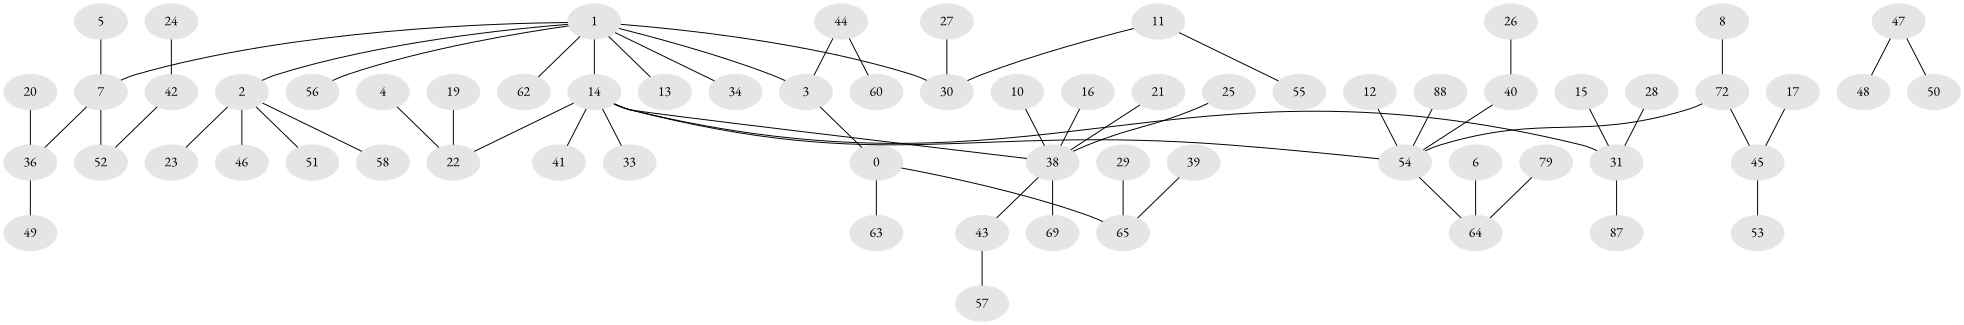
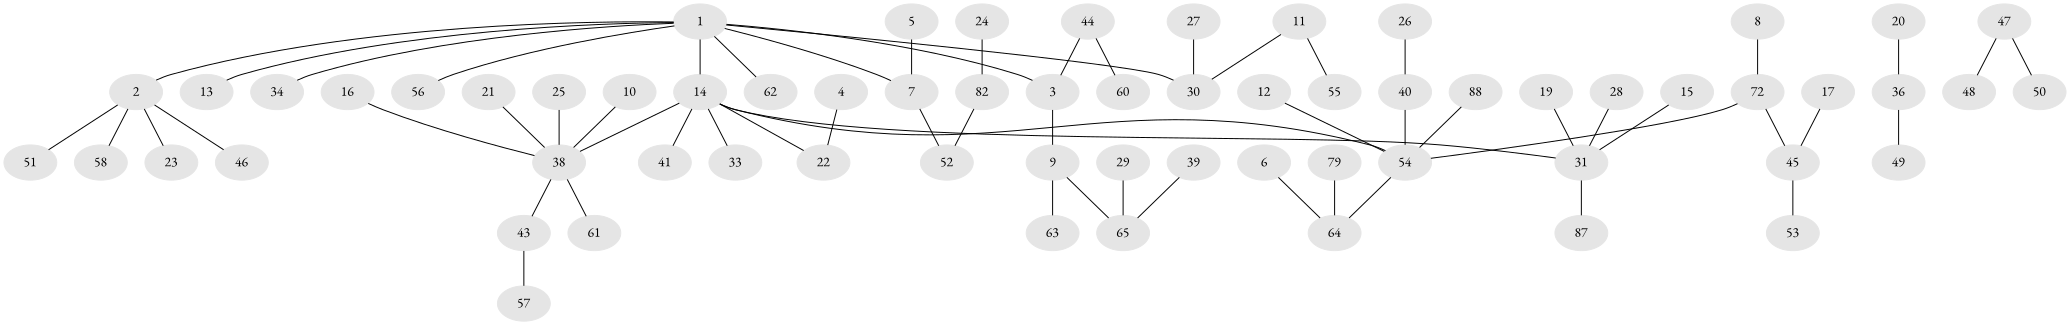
(171, 92) -> (982, 92)
(66, 127) -> none
(453, 127) -> (1564, 127)
(876, 163) -> (1053, 163)
(1053, 233) -> (594, 233)
